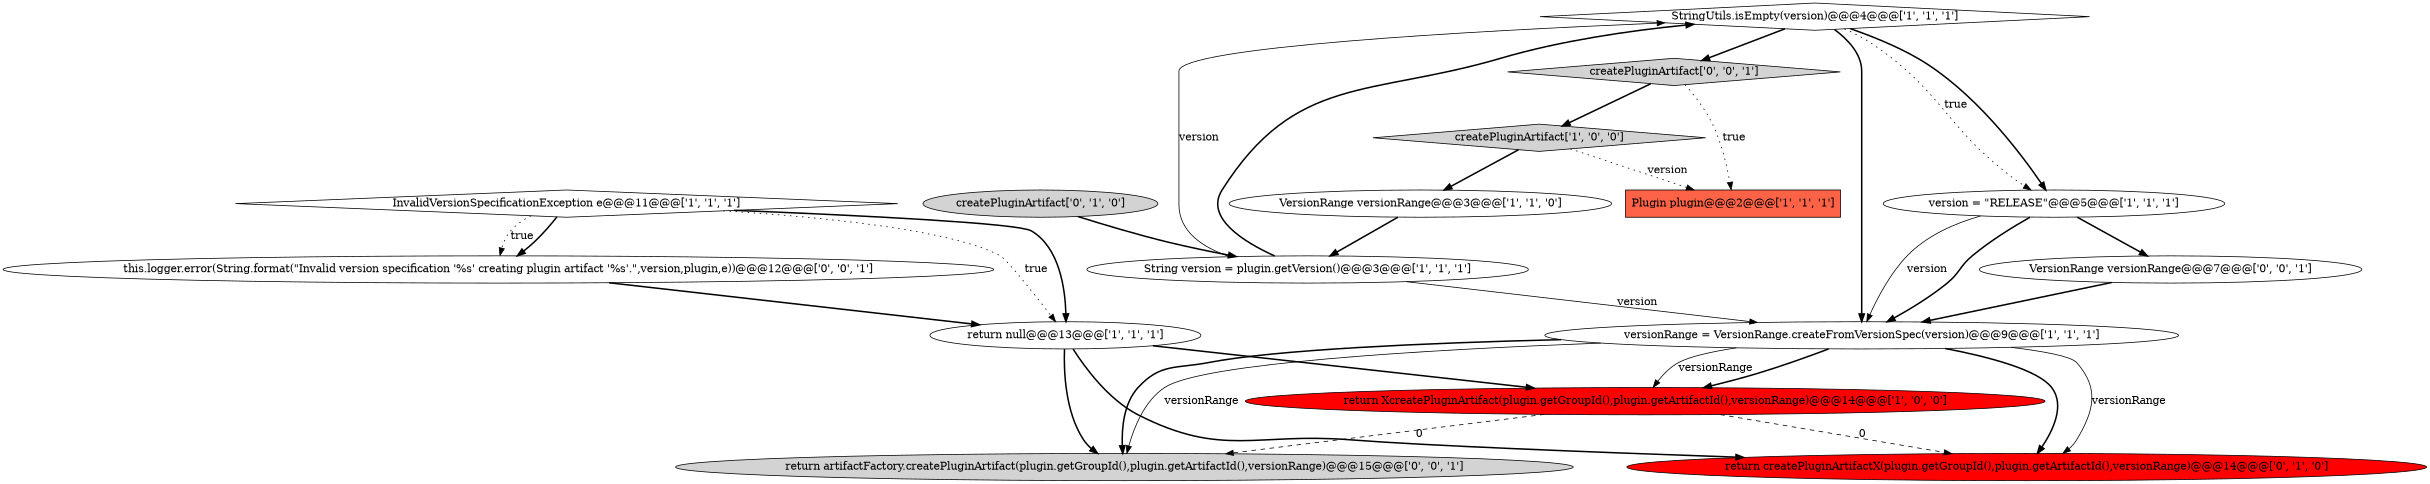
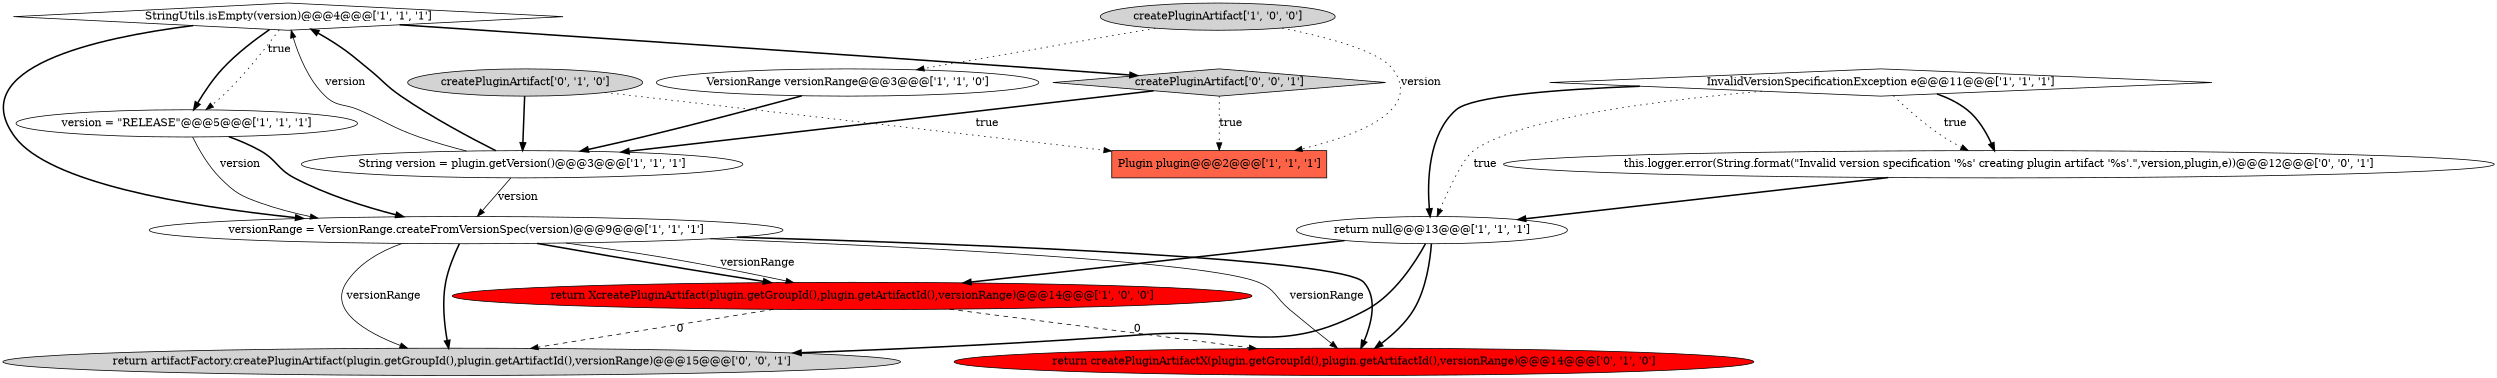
(1610, 103) -> (891, 121)
none -> (842, 120)
(1539, 138) -> (1218, 17)
(1485, 168) -> (1040, 48)
(2171, 269) -> none
